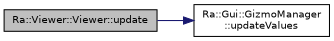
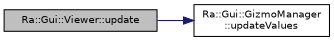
(81, 21) -> (81, 21)
